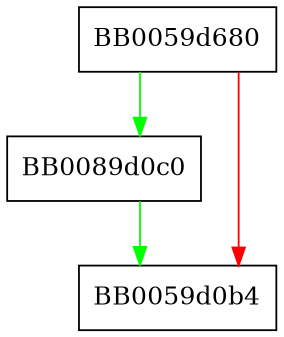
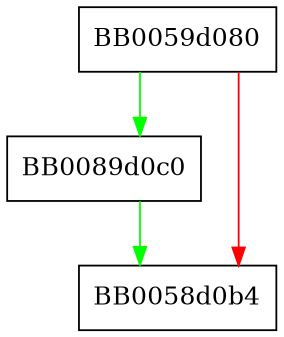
(178, 39) -> (178, 39)
(178, 298) -> (178, 298)
